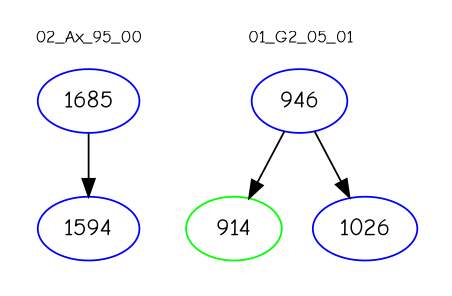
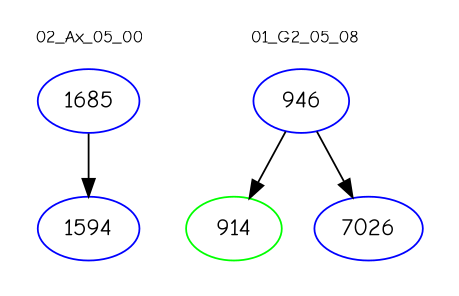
(89, 38) -> (89, 38)
(301, 38) -> (305, 38)
(365, 229) -> (369, 229)
